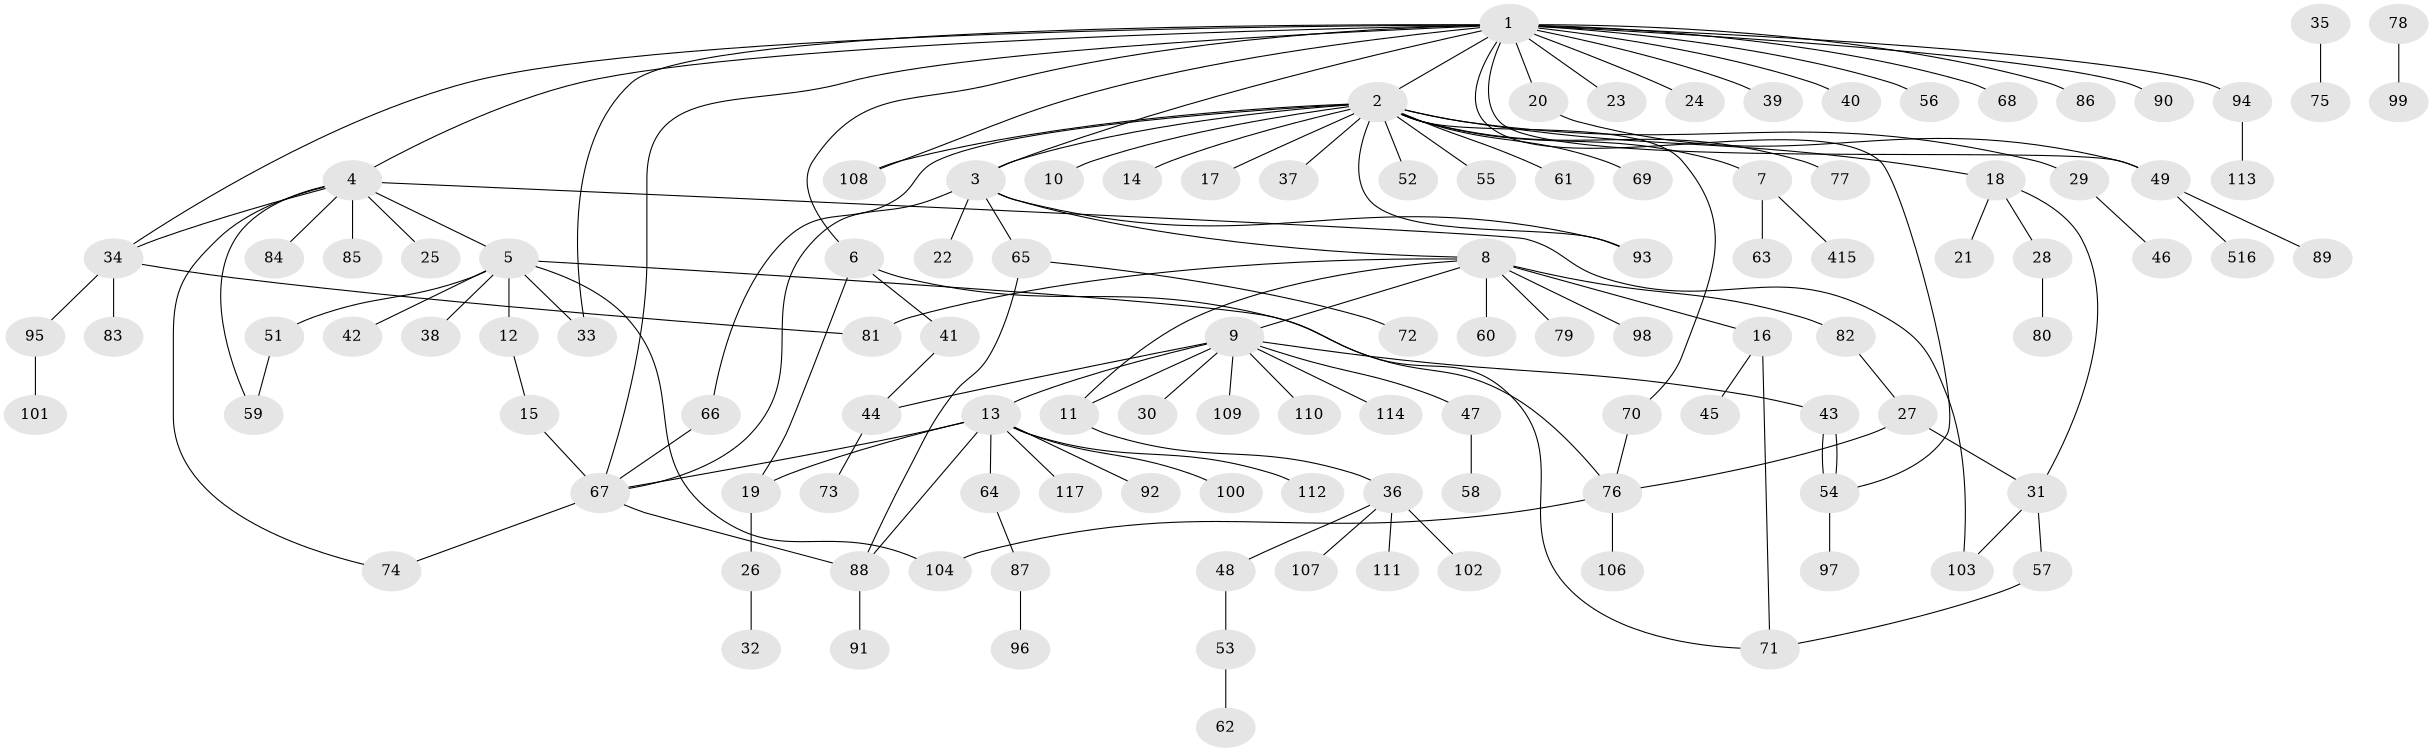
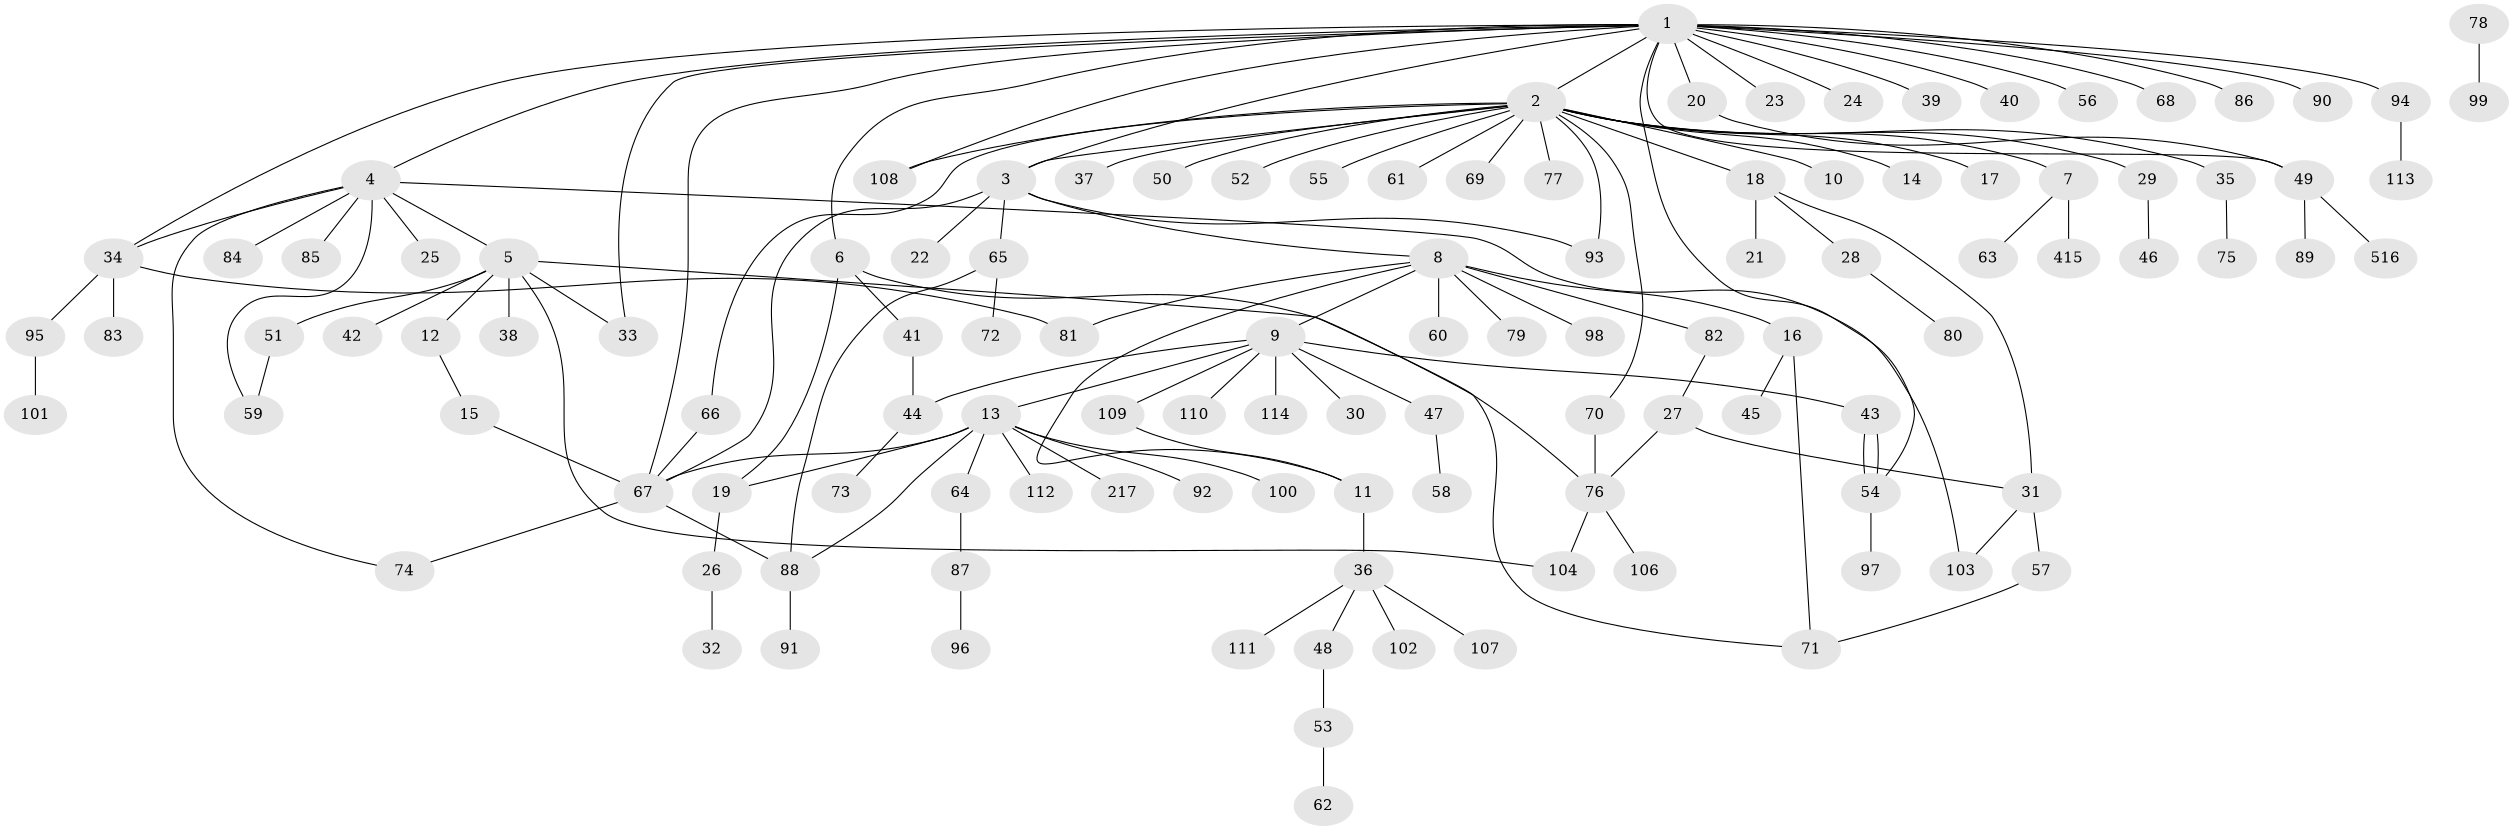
none -> (1982, 130)
none -> (1163, 180)
(1152, 375) -> (1187, 444)
(1070, 493) -> (1123, 493)
